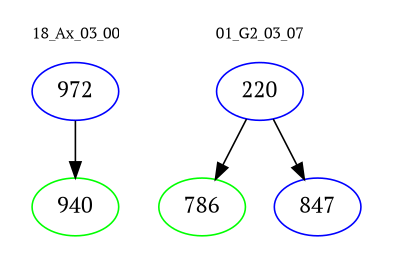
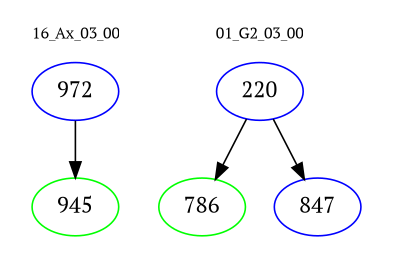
(76, 34) -> (76, 34)
(260, 34) -> (260, 34)
(75, 207) -> (75, 207)
